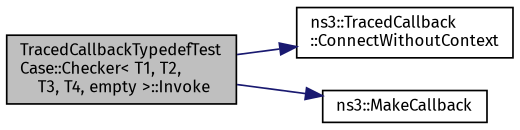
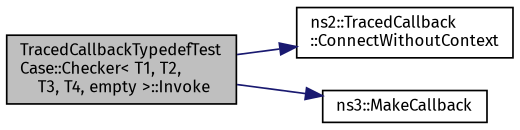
(405, 33) -> (405, 33)
